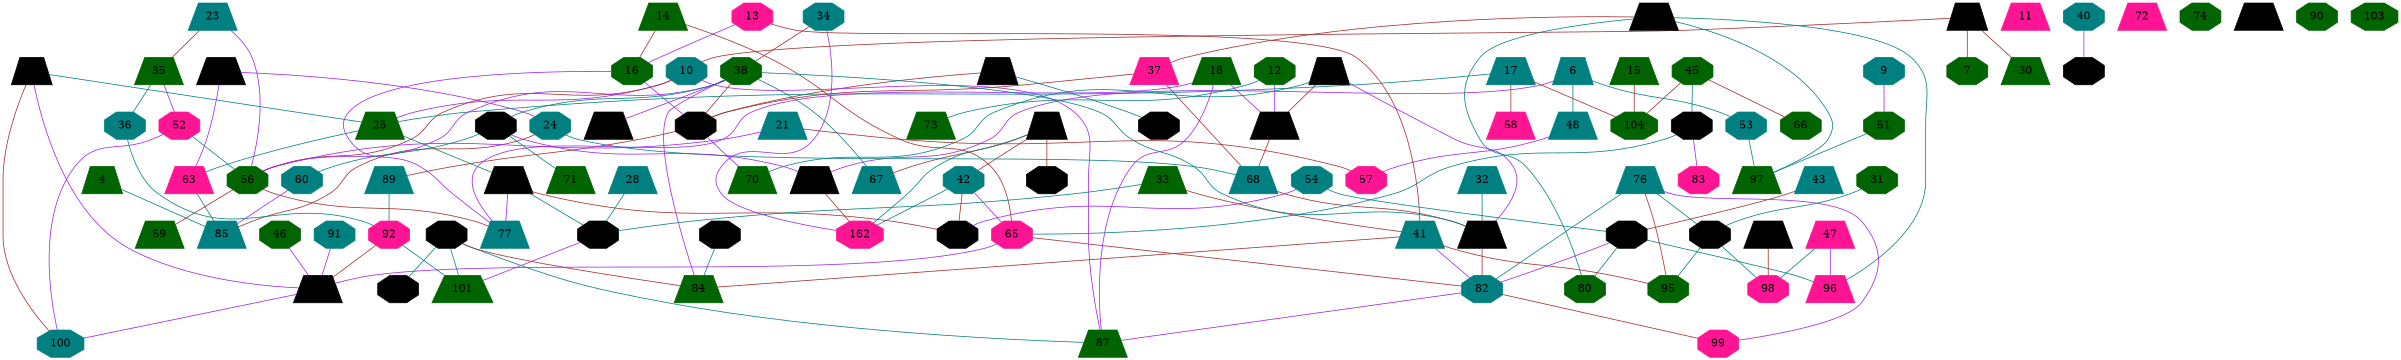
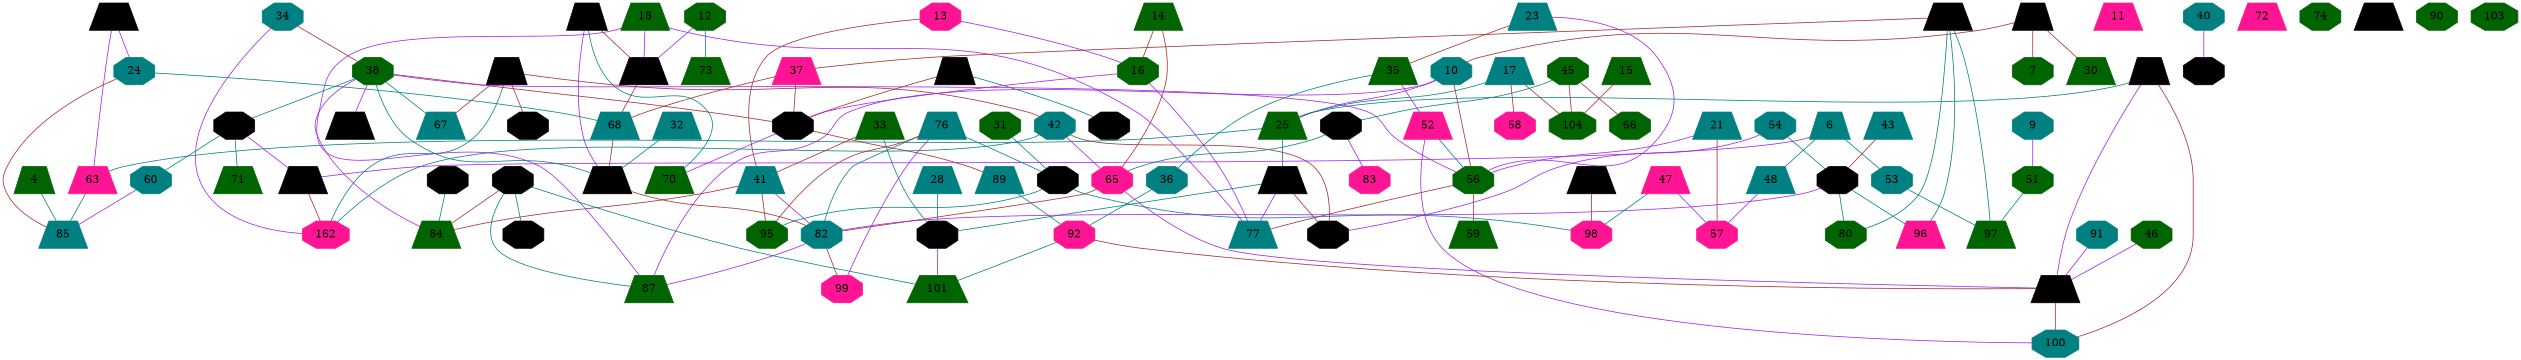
(179, 126) -> (1428, 126)
(1511, 126) -> (1515, 126)
(1830, 262) -> (1695, 211)
